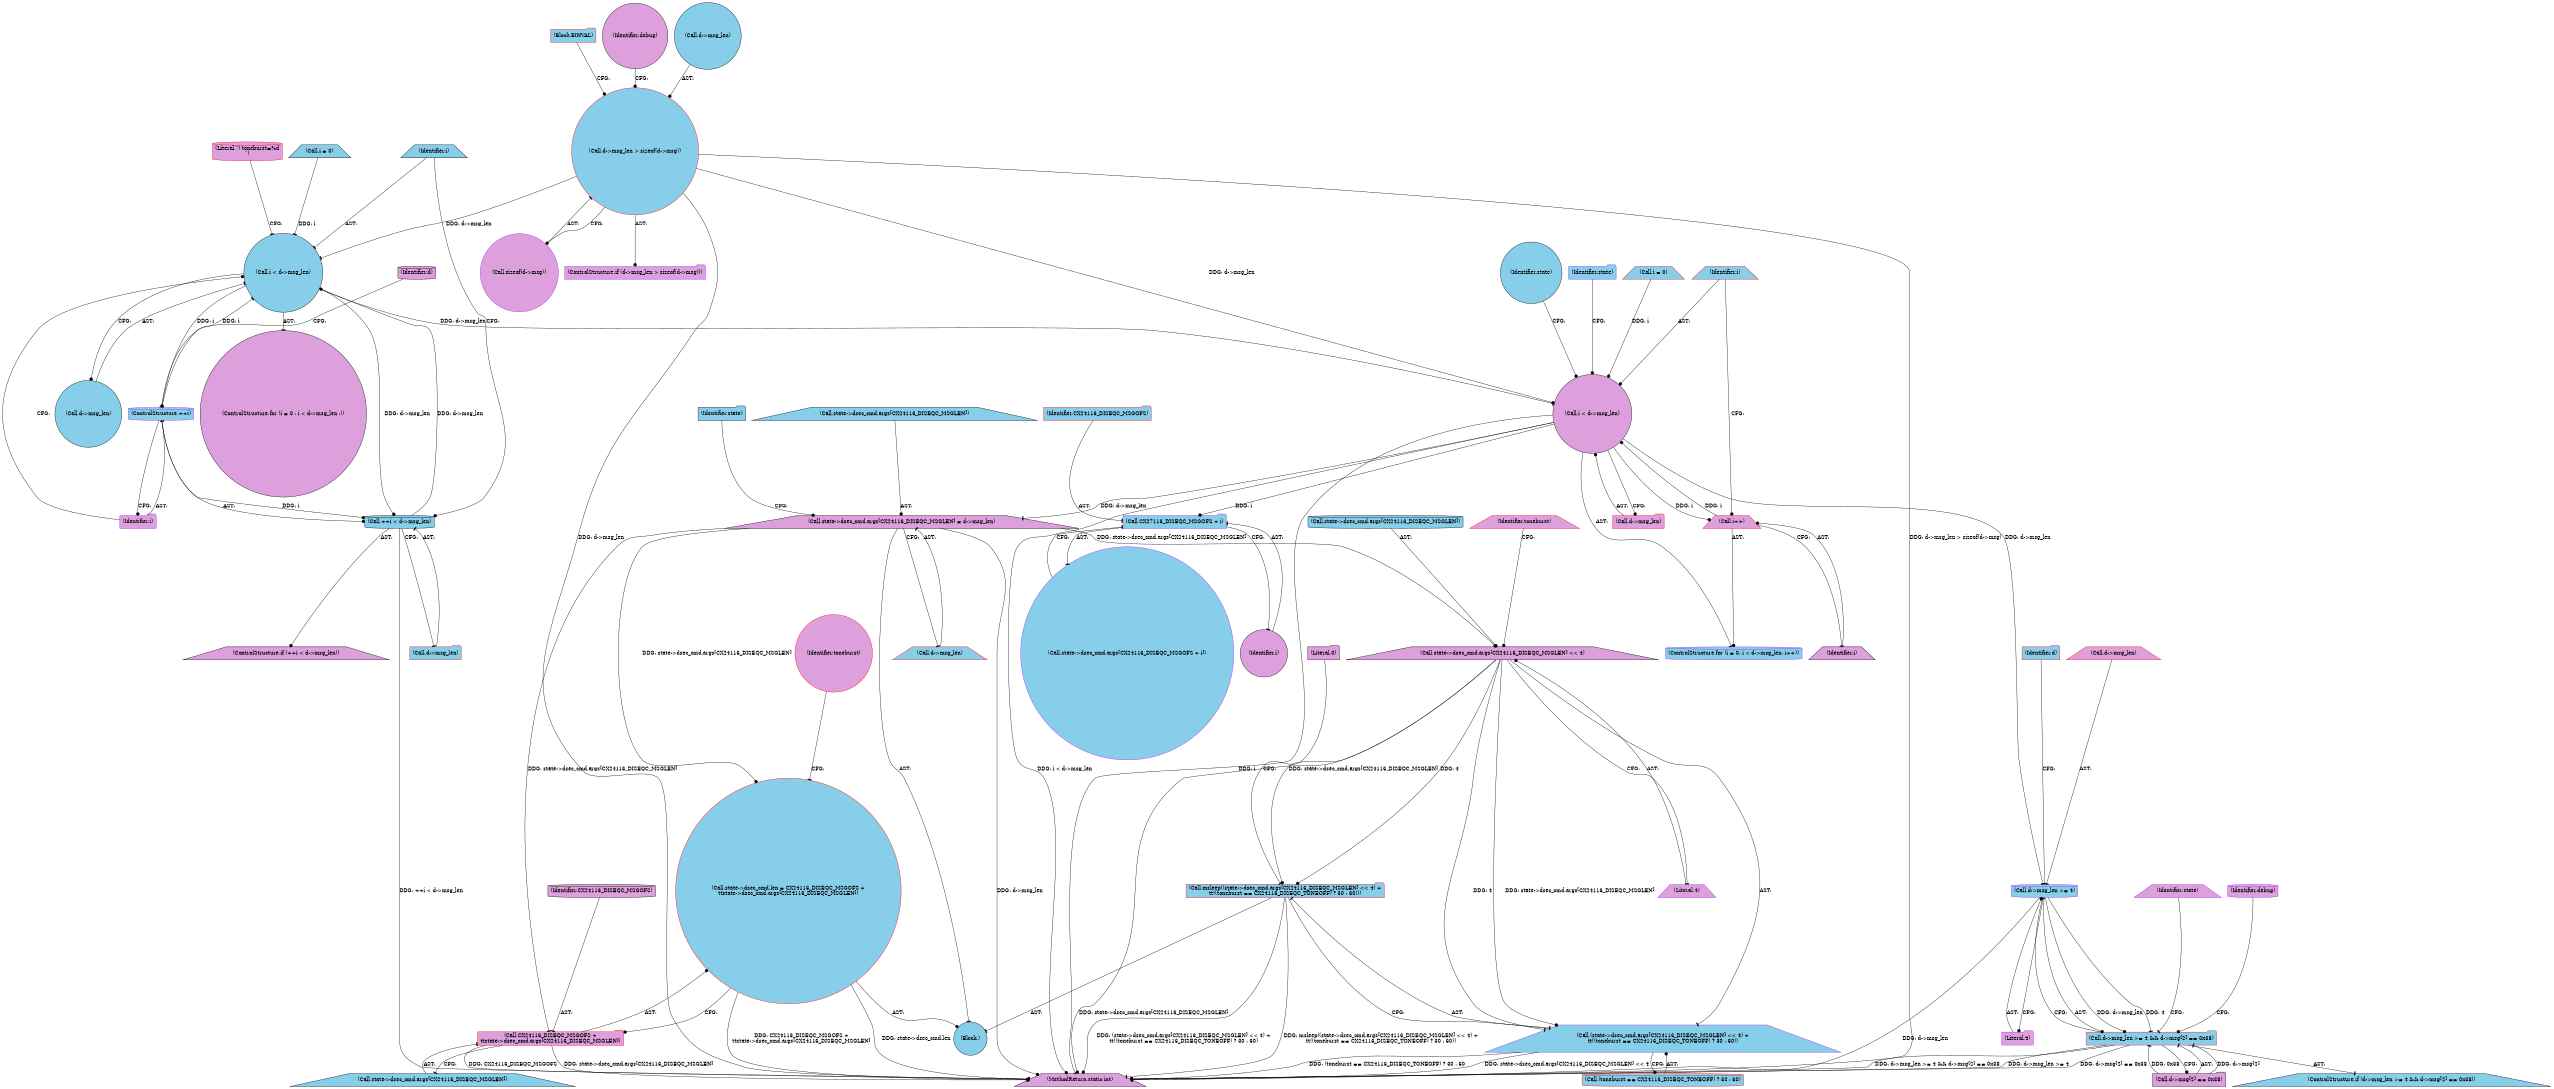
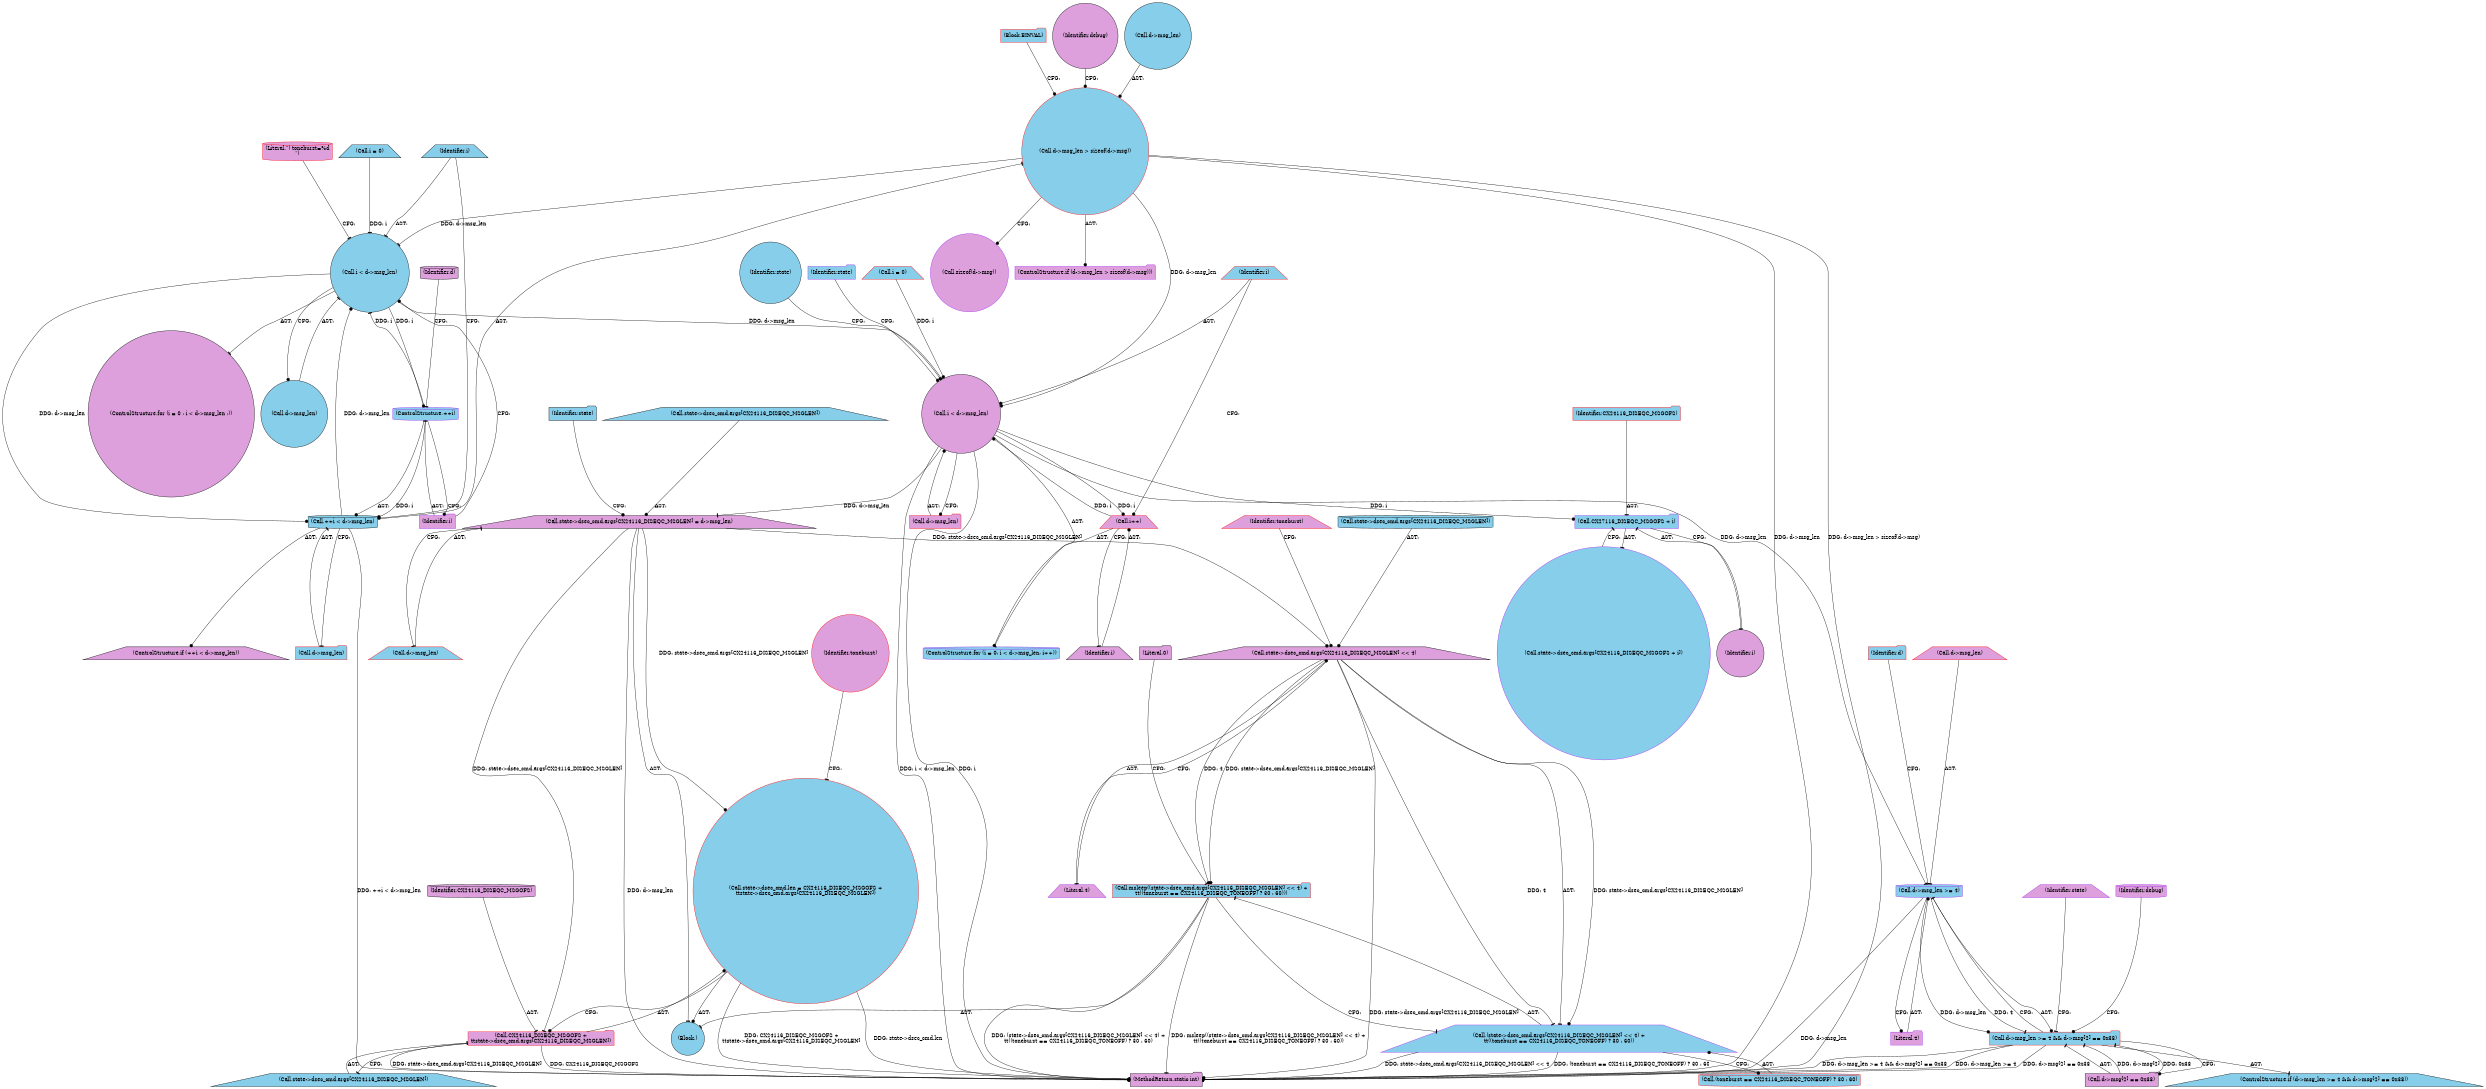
(568, 222) -> (614, 257)
(1080, 1080) -> (1166, 1080)
